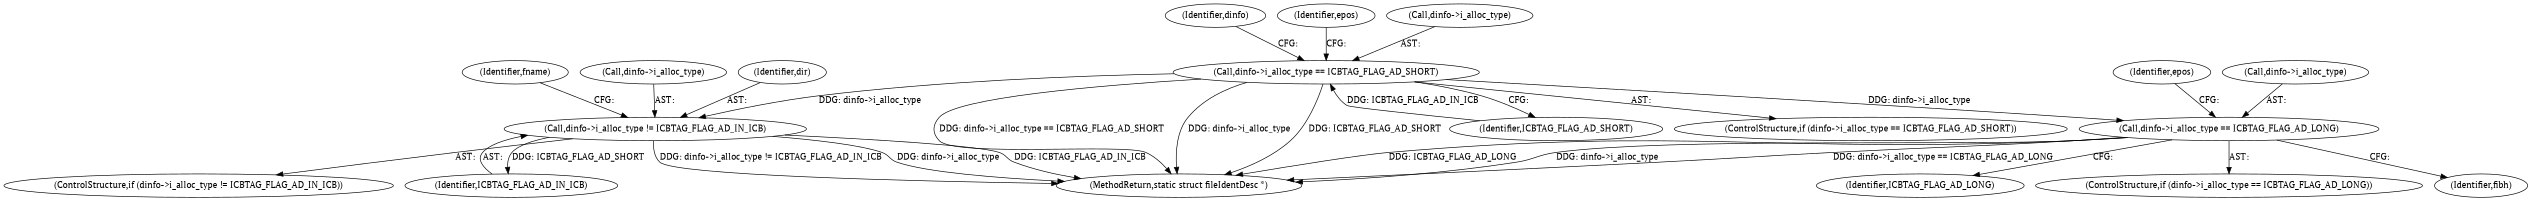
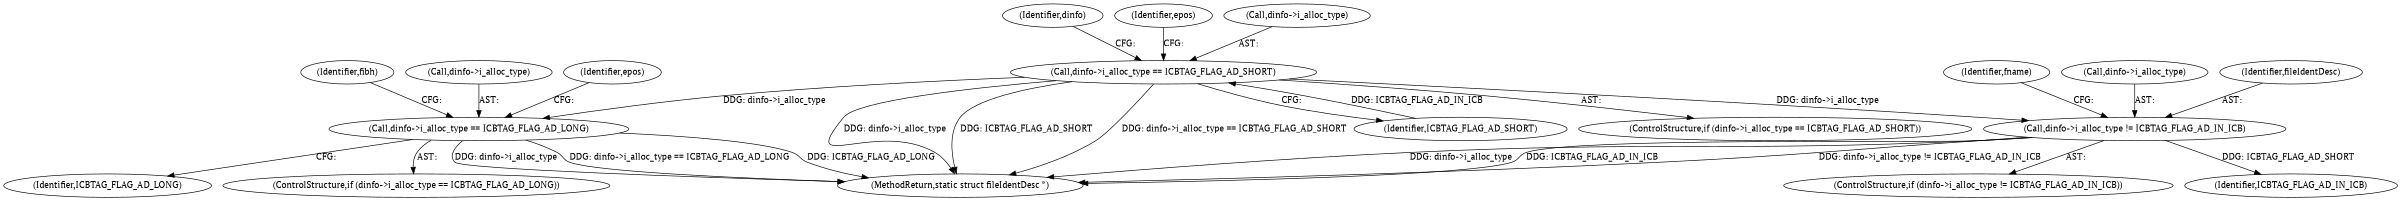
(782, 72) -> (2291, 72)
(482, 153) -> none
(2359, 158) -> (408, 99)
